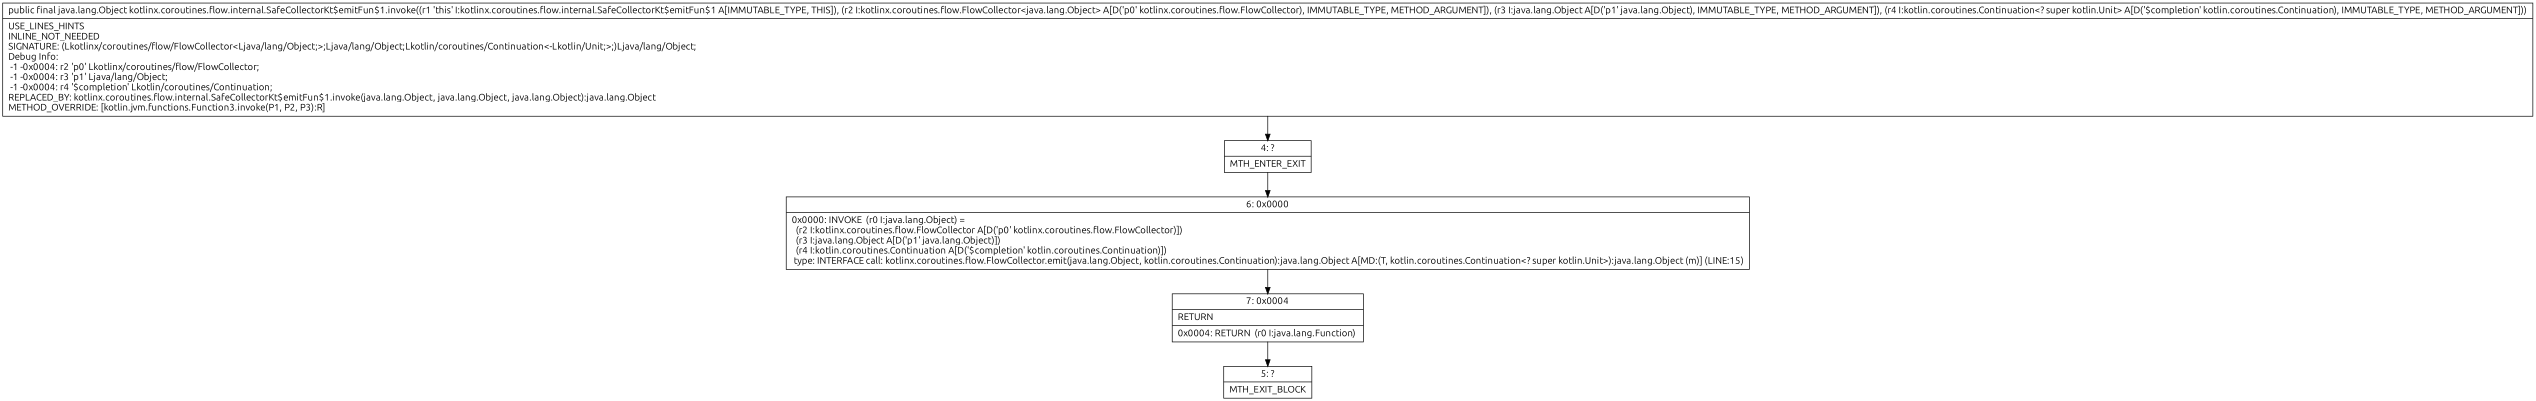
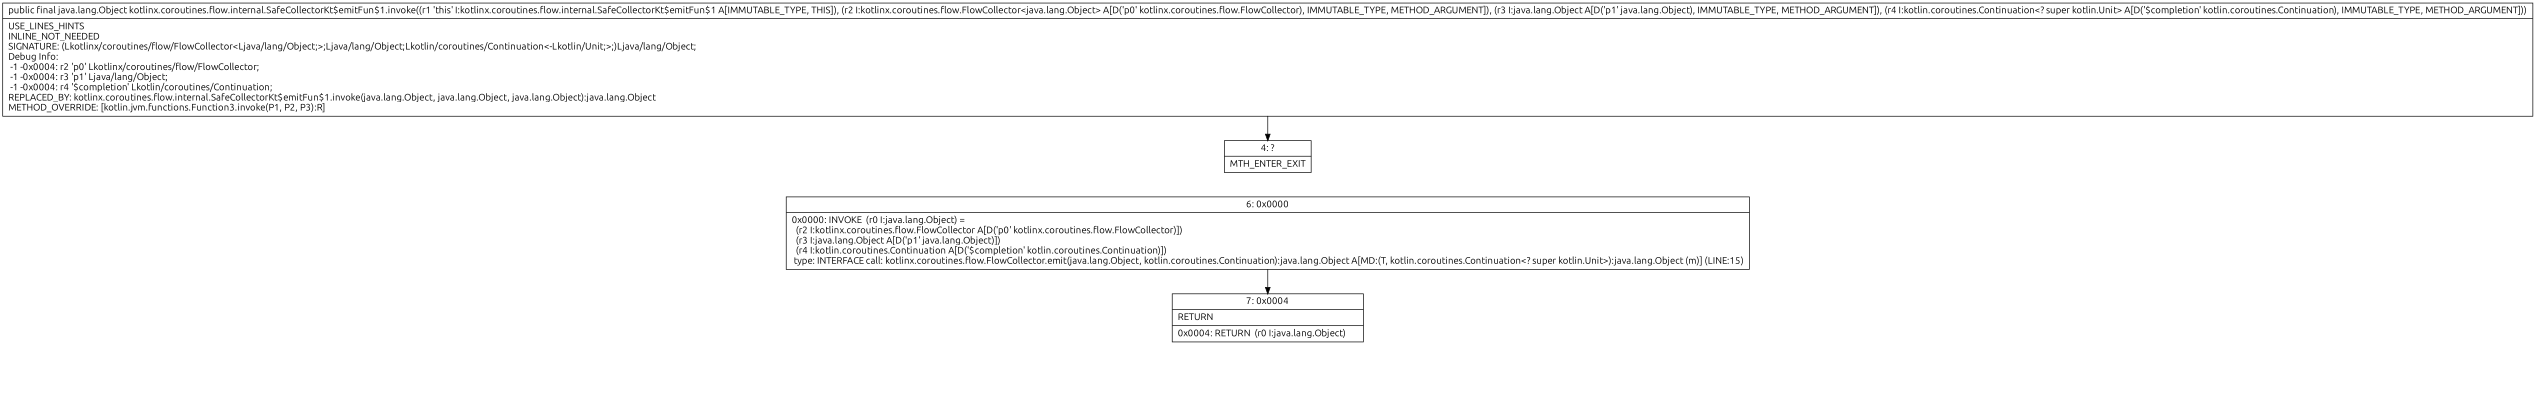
(1268, 181) -> none
(1268, 333) -> (1263, 333)
(1268, 382) -> none
